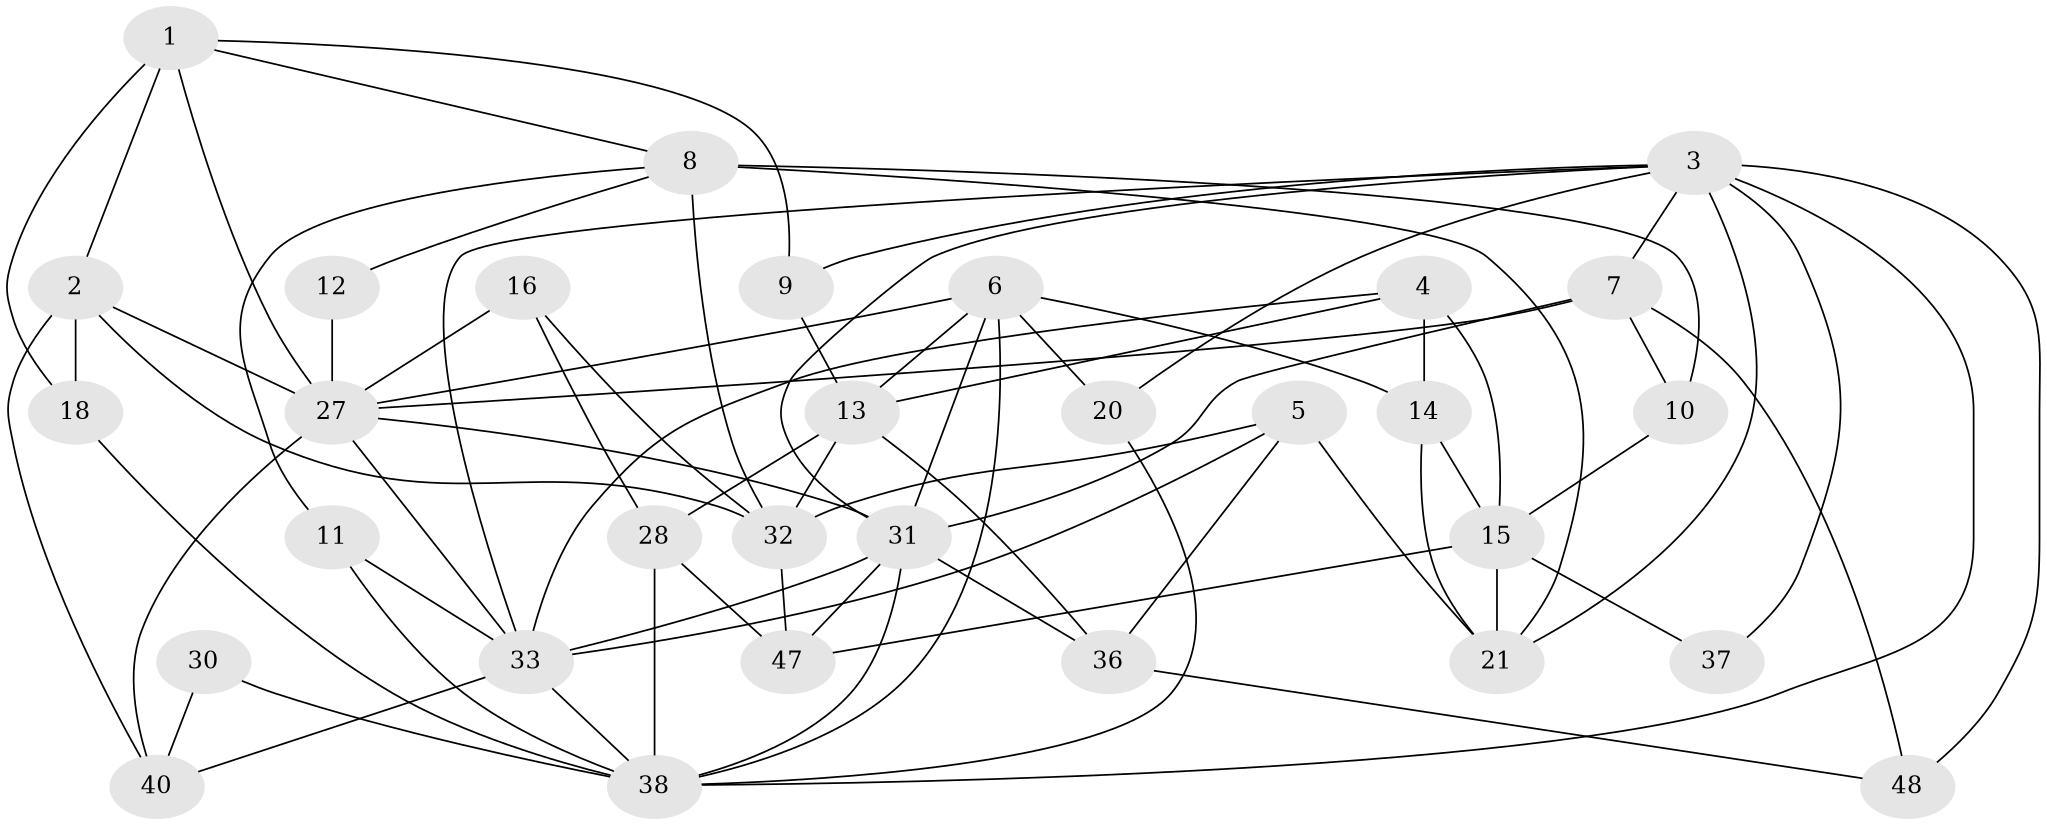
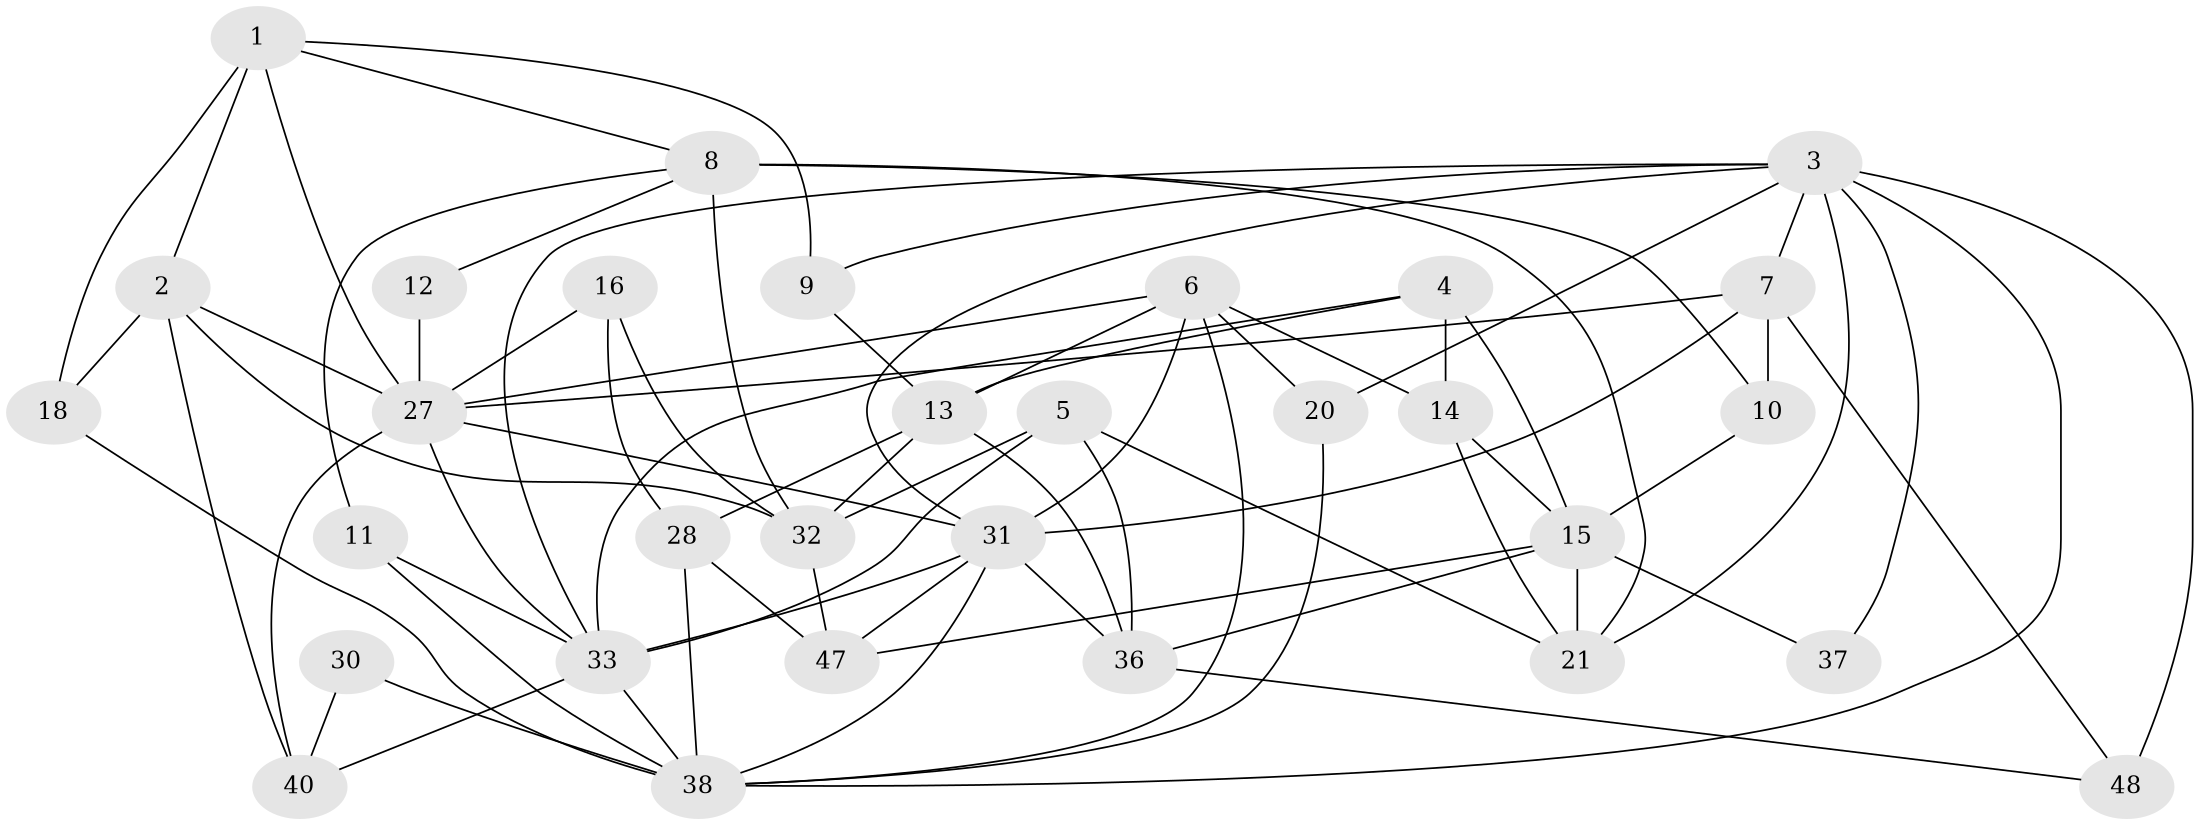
none -> (1354, 600)
